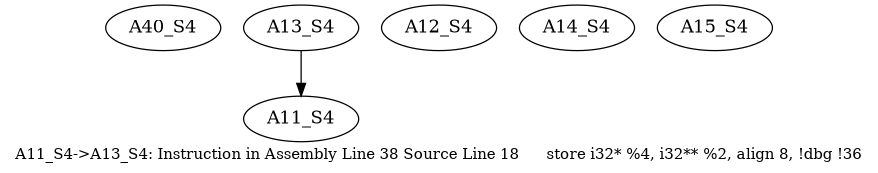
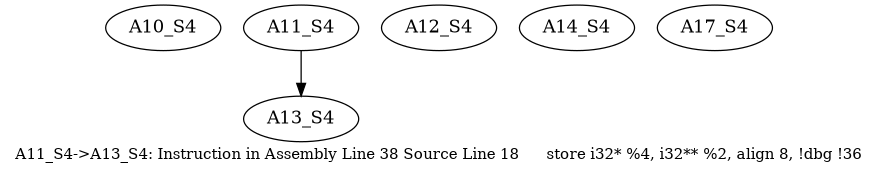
(163, 28) -> (163, 28)
(715, 28) -> (715, 28)
(301, 67) -> (301, 67)
